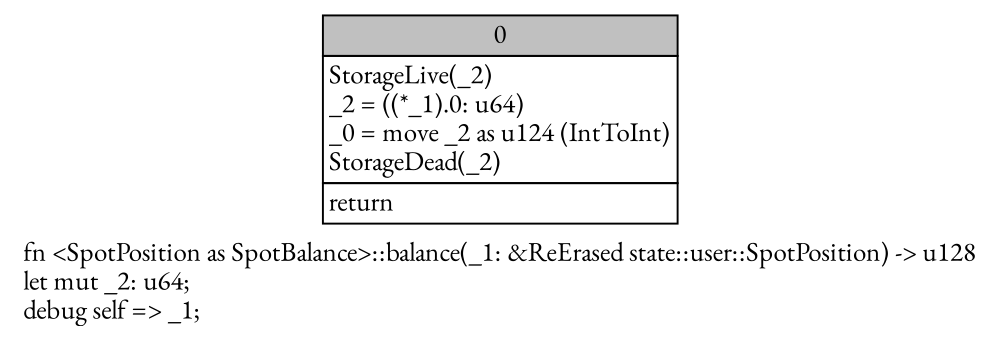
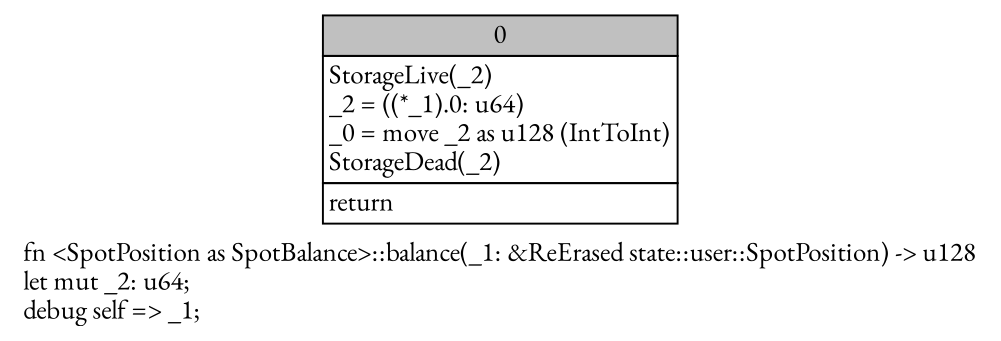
(500, 133) -> (500, 133)
